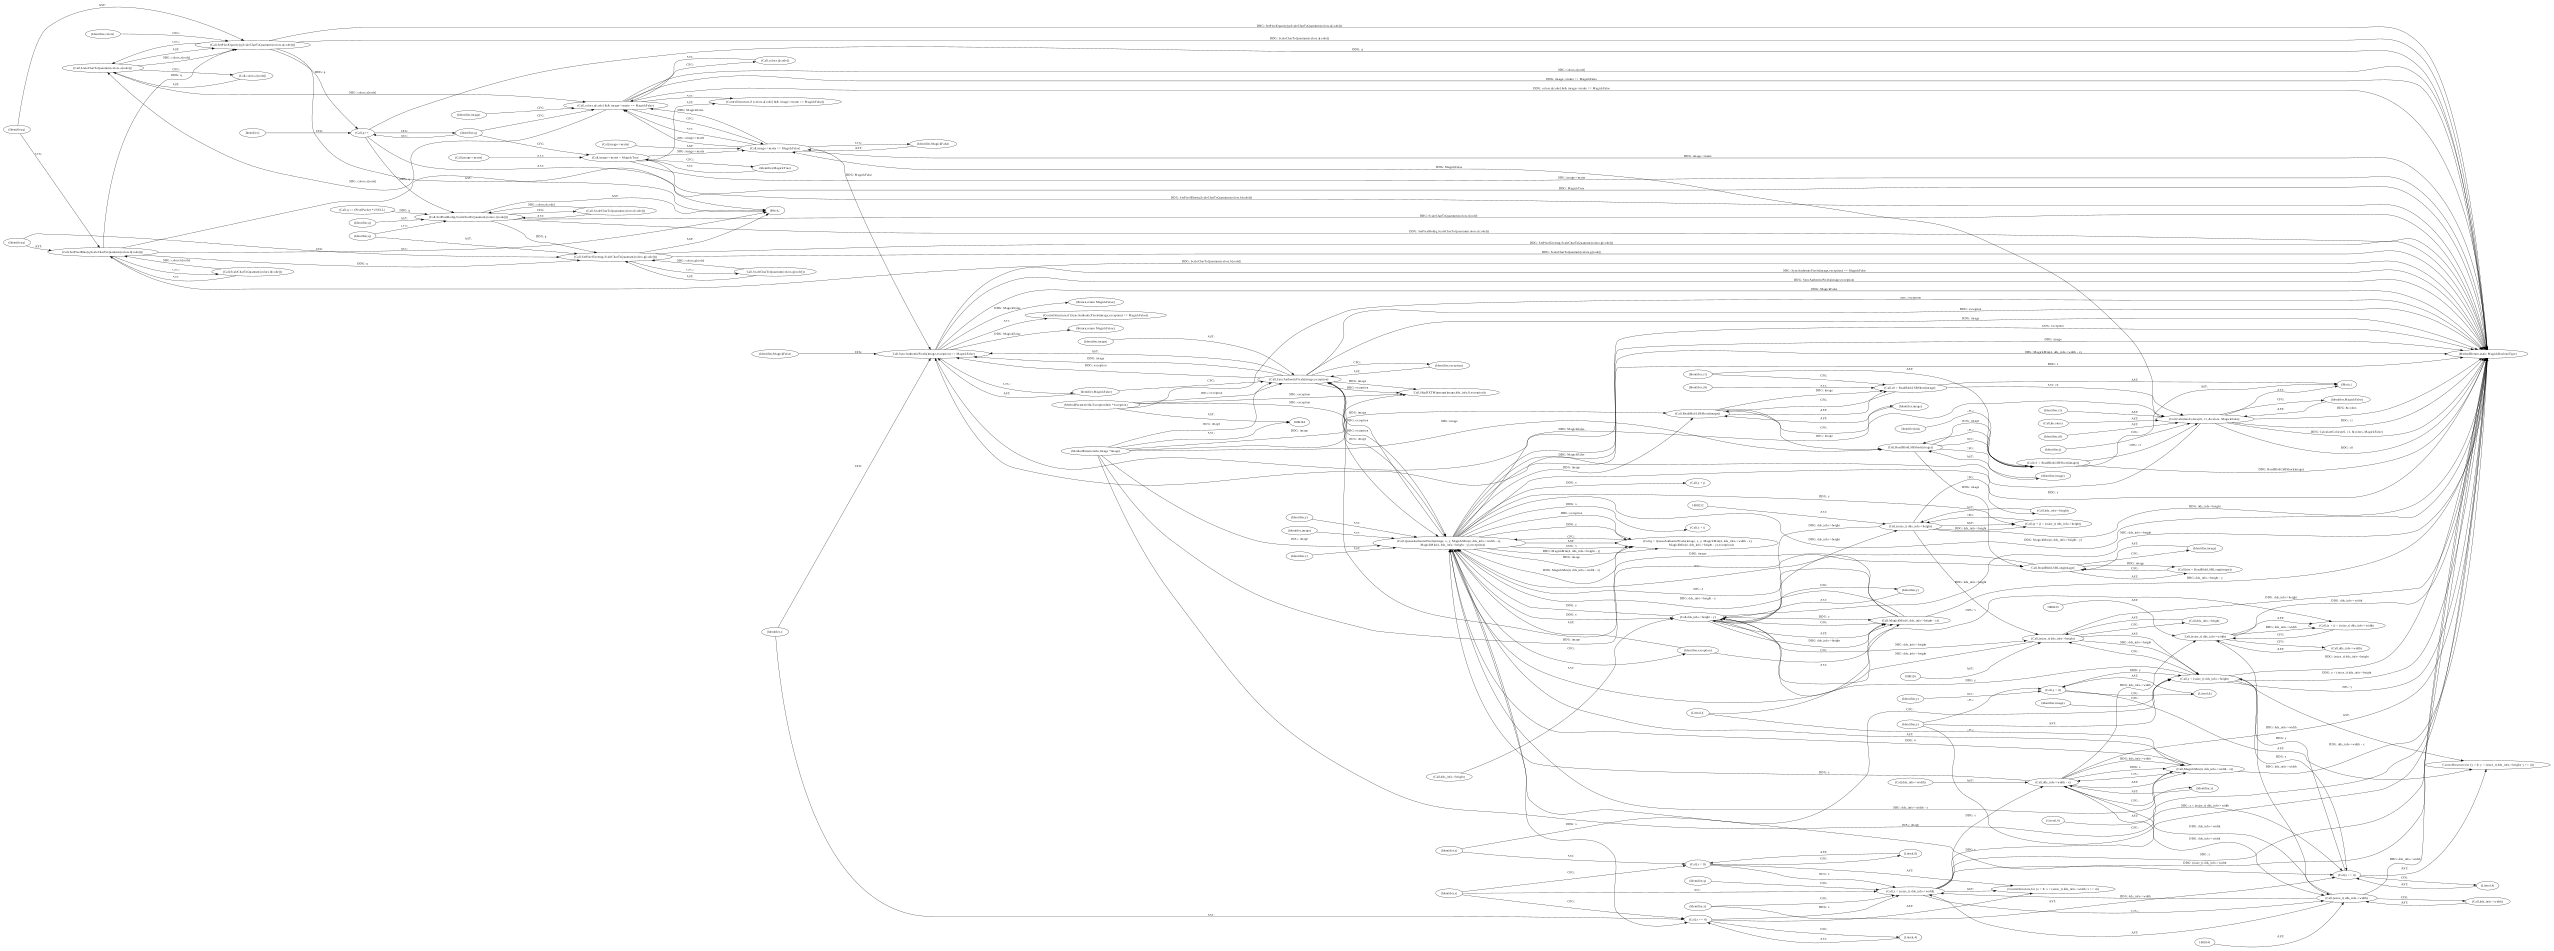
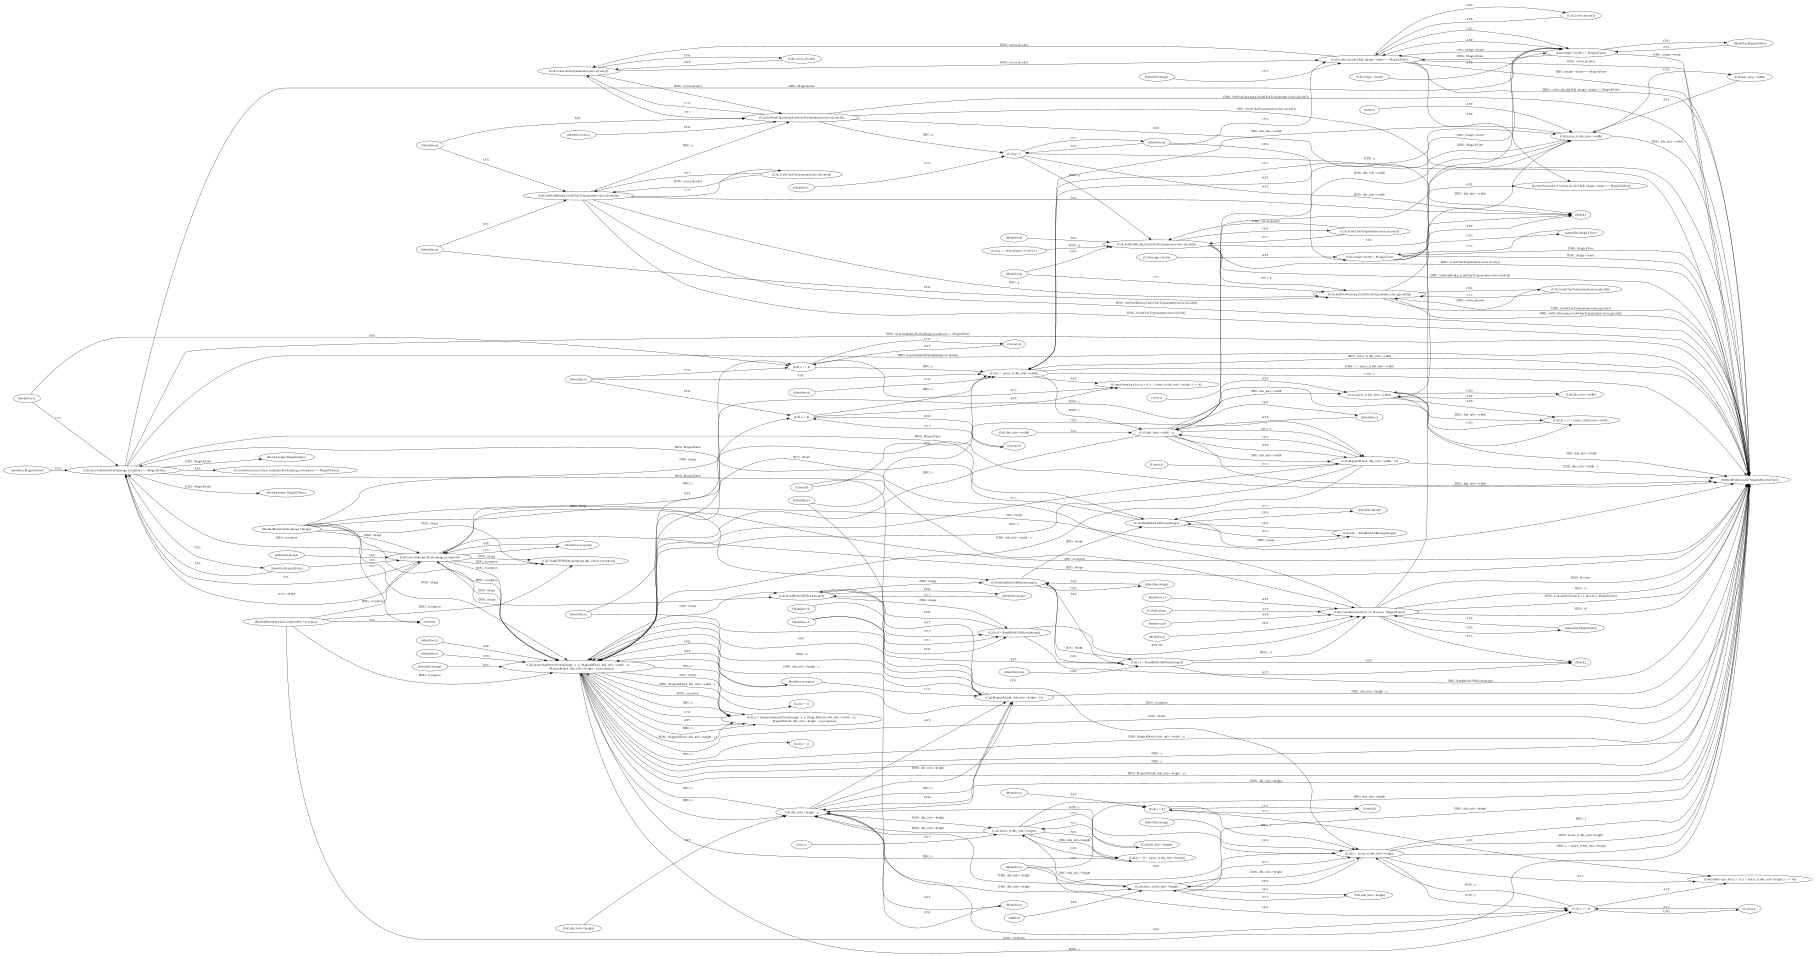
(874, 241) -> (722, 88)
